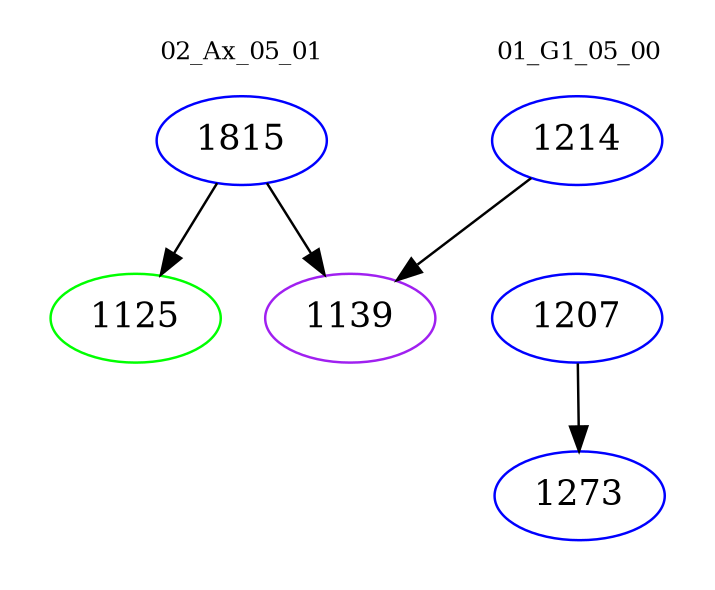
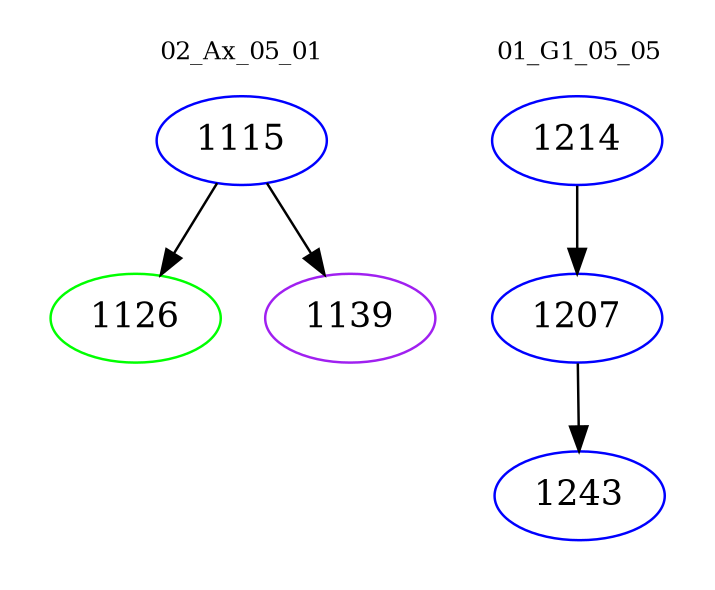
(580, 53) -> (580, 53)
(242, 141) -> (242, 141)
(489, 210) -> (577, 217)
(136, 318) -> (136, 318)
(580, 496) -> (580, 496)
